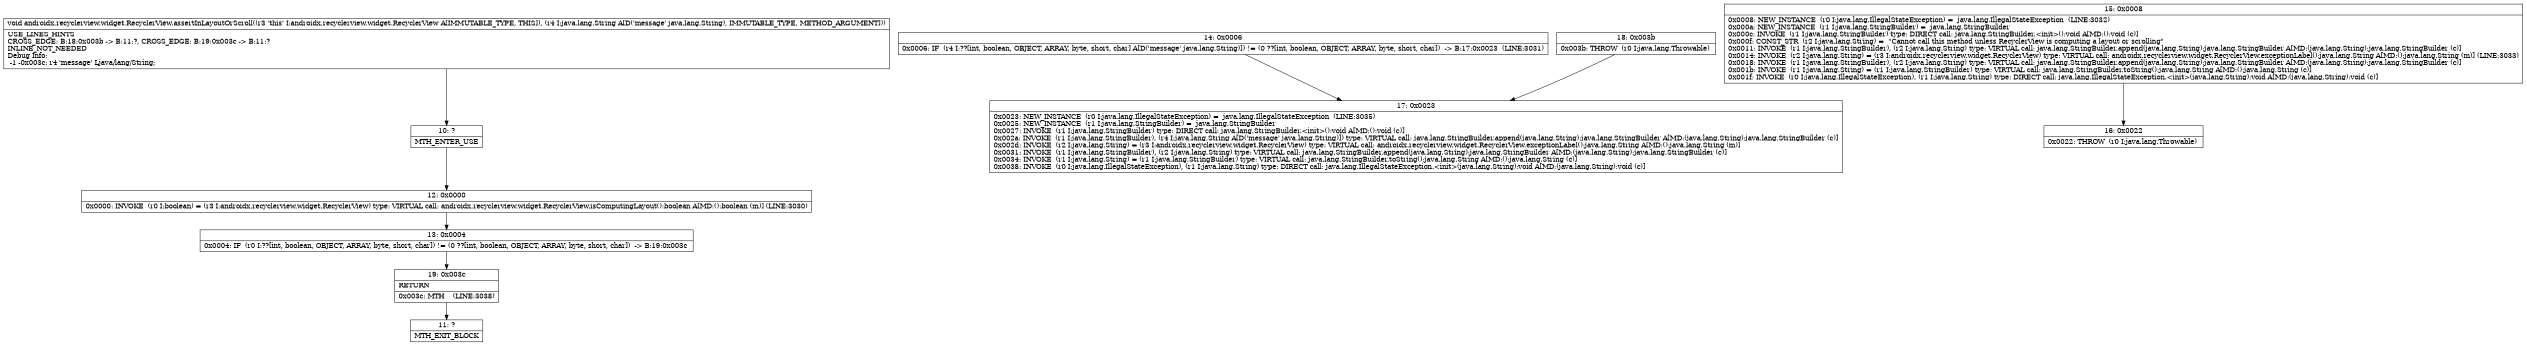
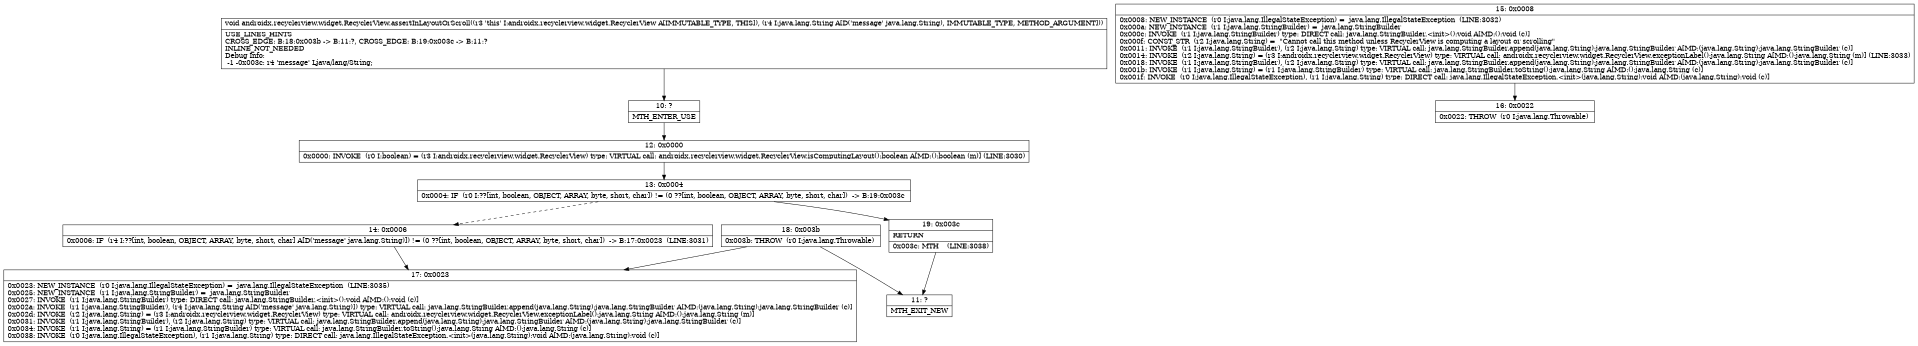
none -> (528, 213)
none -> (860, 269)
(447, 336) -> (919, 311)
